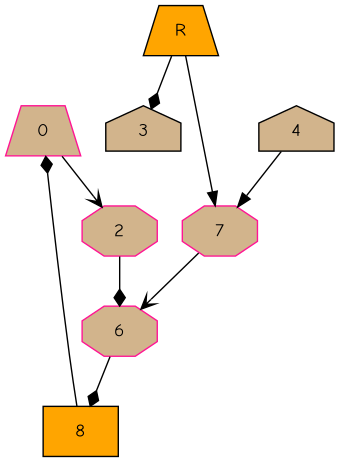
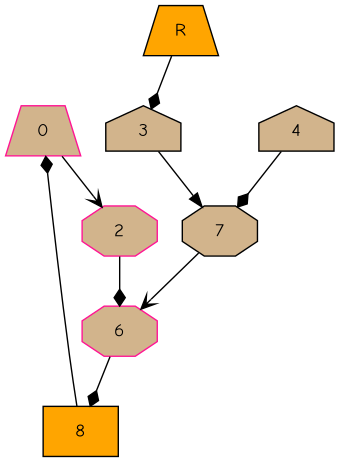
(199, 124) -> (176, 174)
(264, 174) -> (264, 174)
(220, 231) -> (220, 231)
